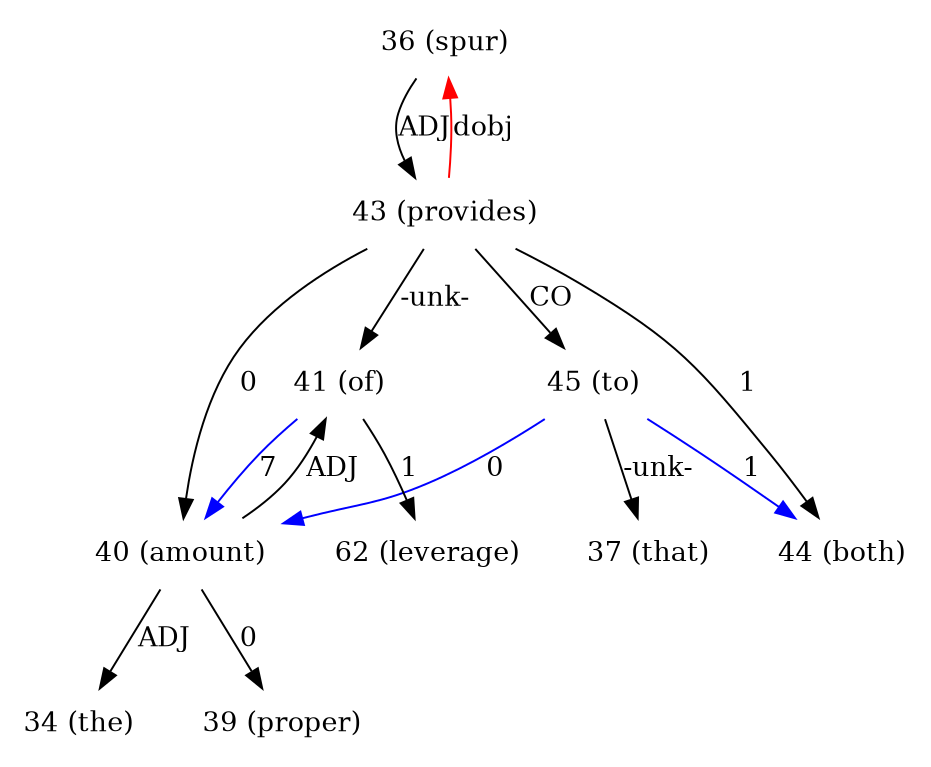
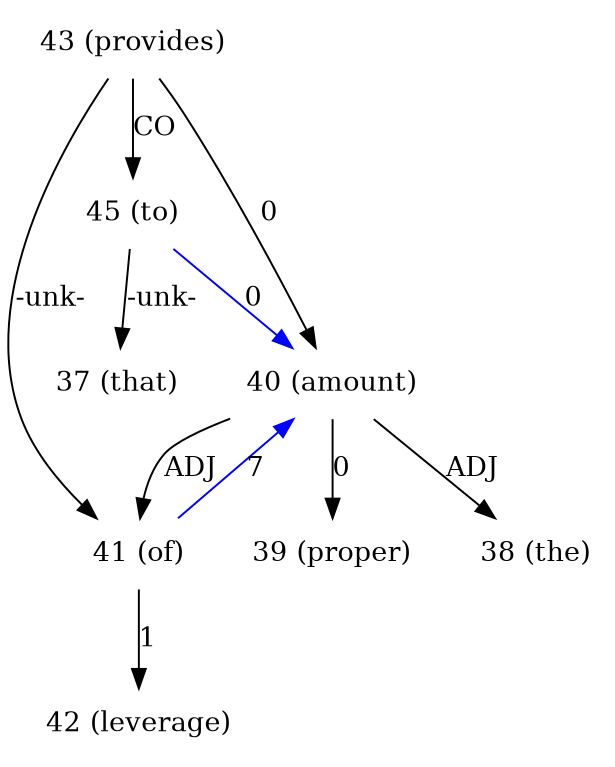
(445, 43) -> none
(428, 554) -> (139, 724)
(842, 554) -> none
(79, 724) -> (536, 554)
